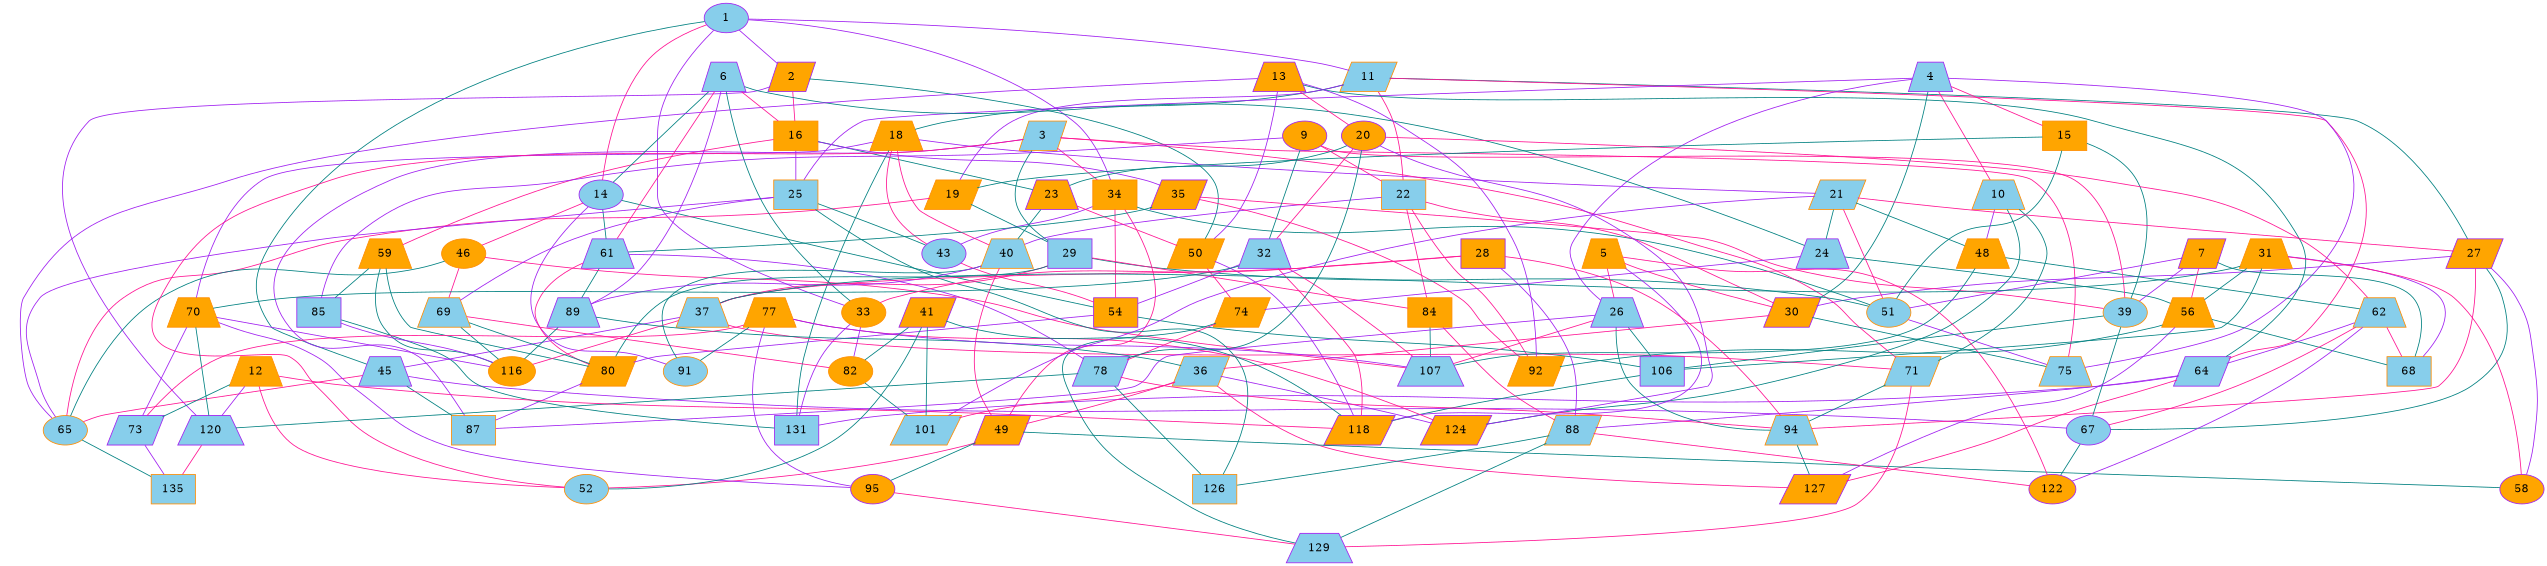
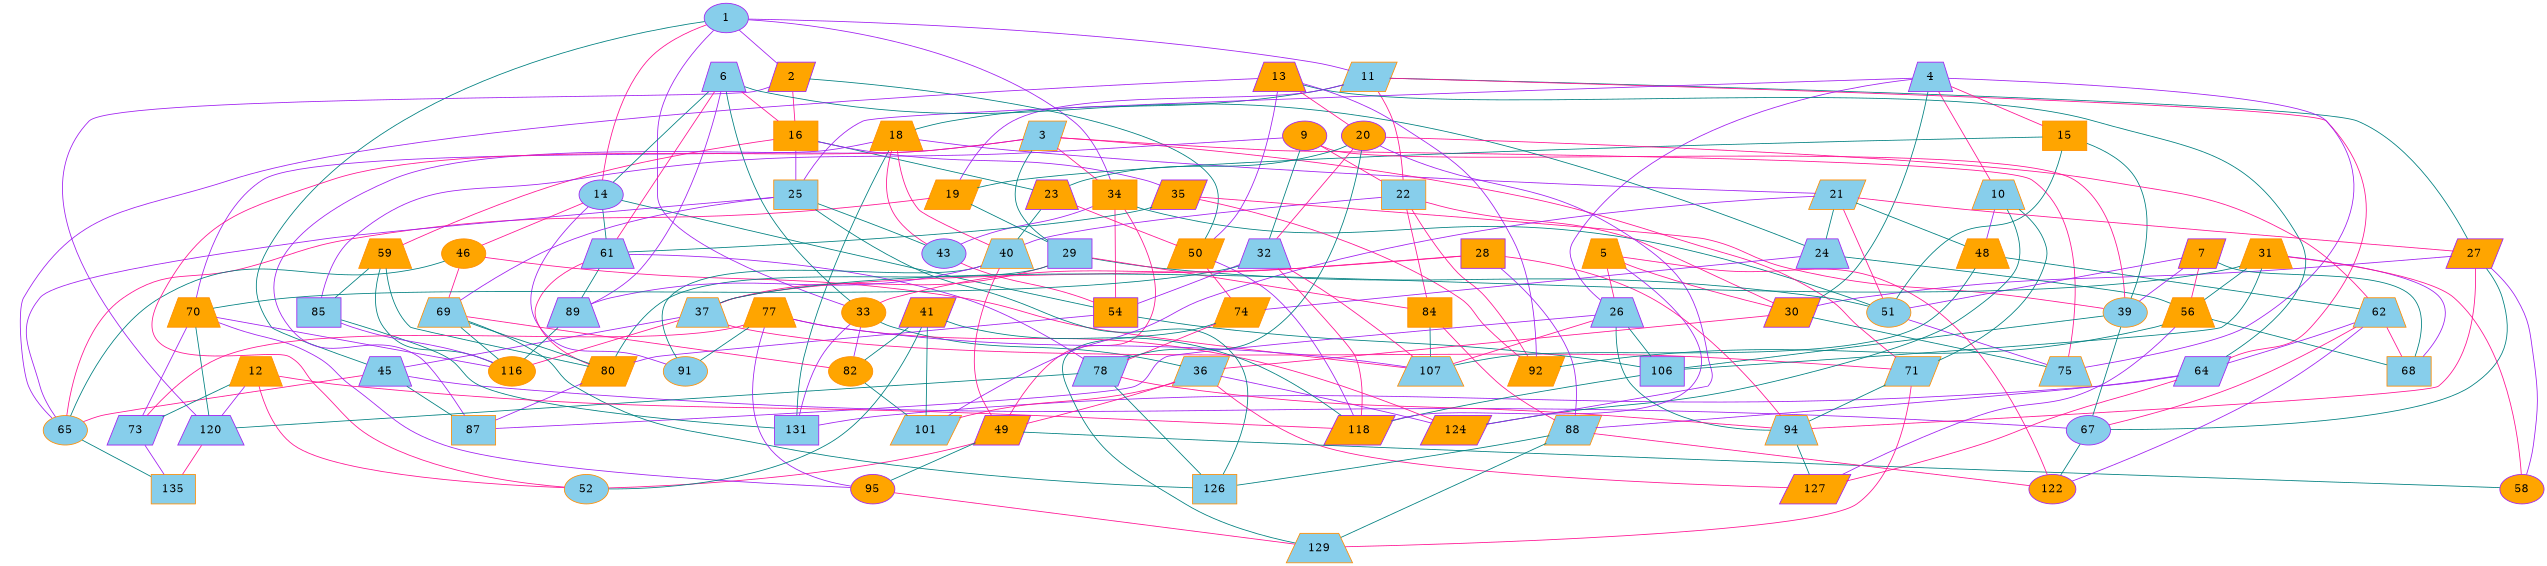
(889, 339) -> (1030, 347)
(1431, 371) -> (1431, 371)
none -> (797, 450)
(1319, 548) -> (1319, 548)
